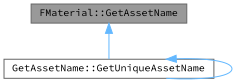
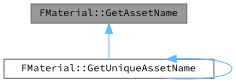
(109, 69) -> (109, 69)
